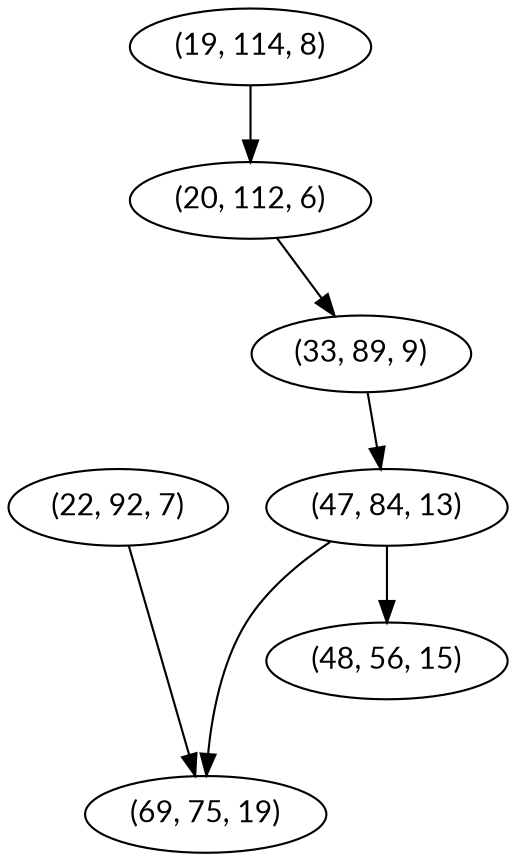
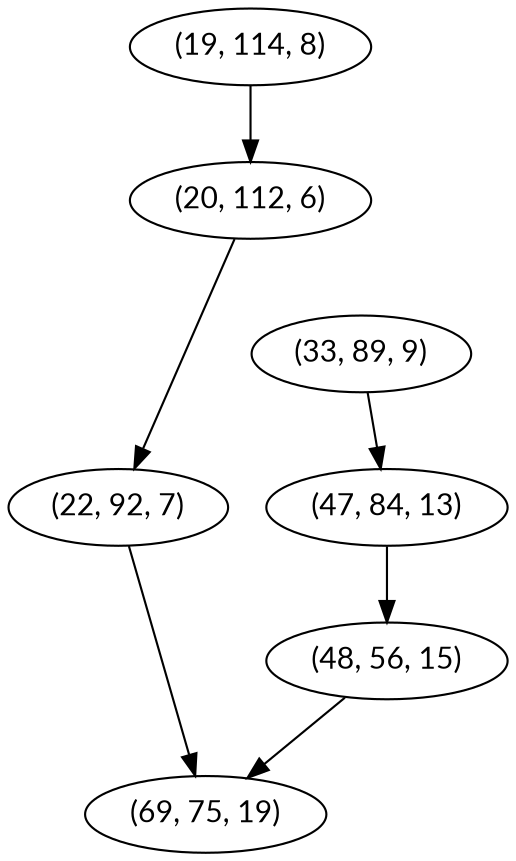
(299, 268) -> (189, 344)
(241, 631) -> (305, 731)
